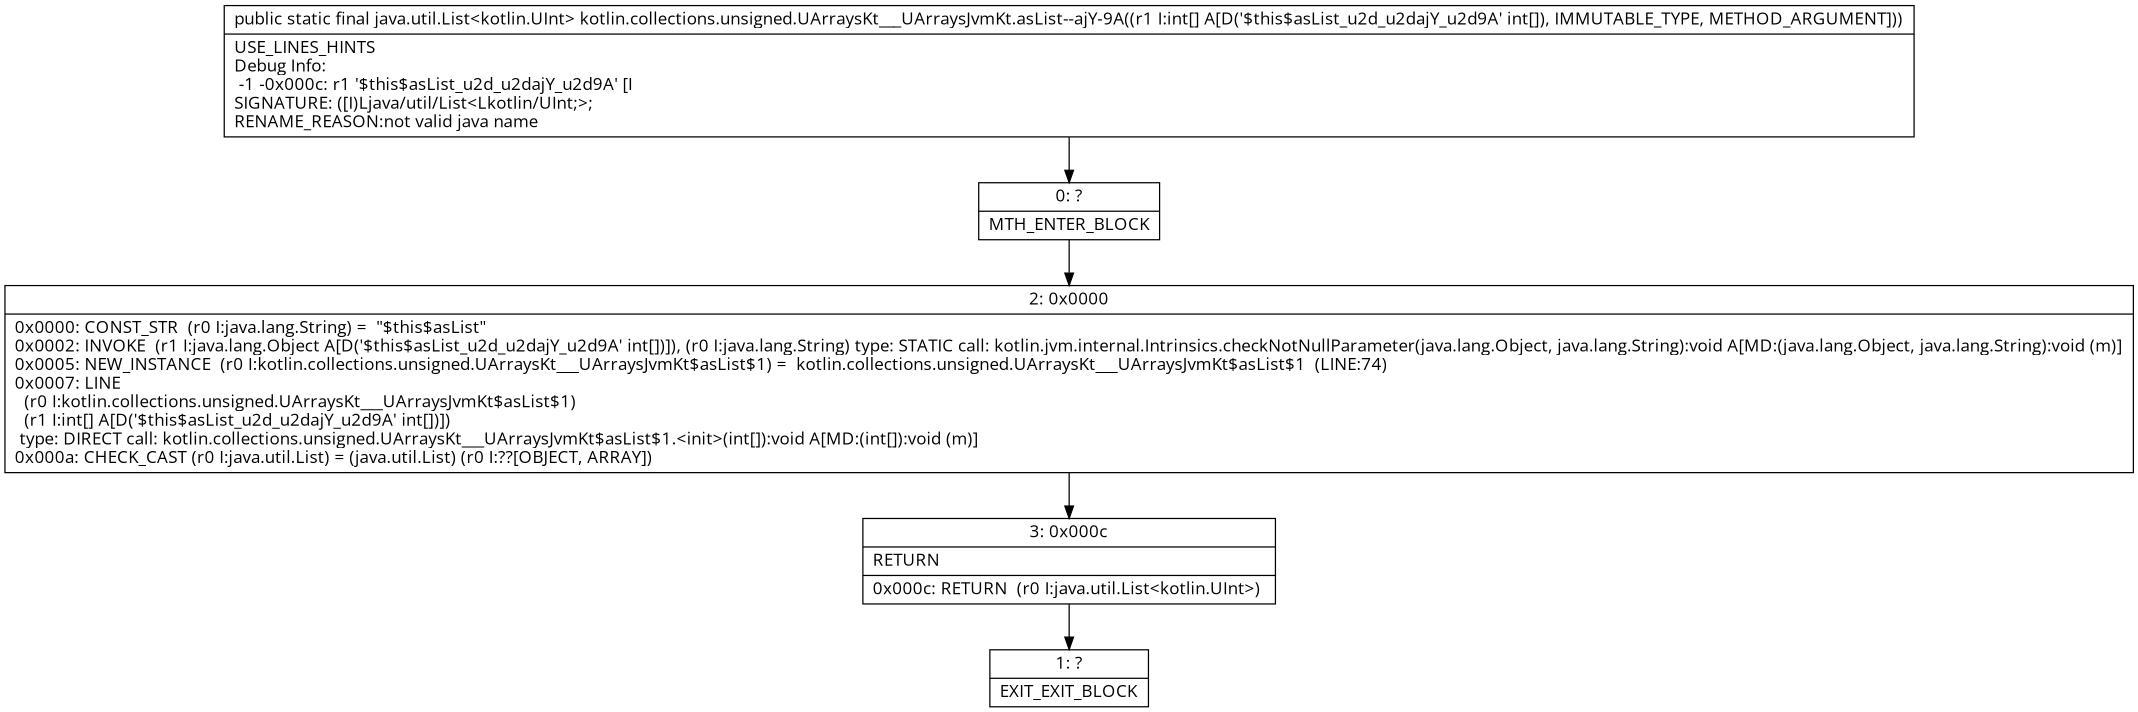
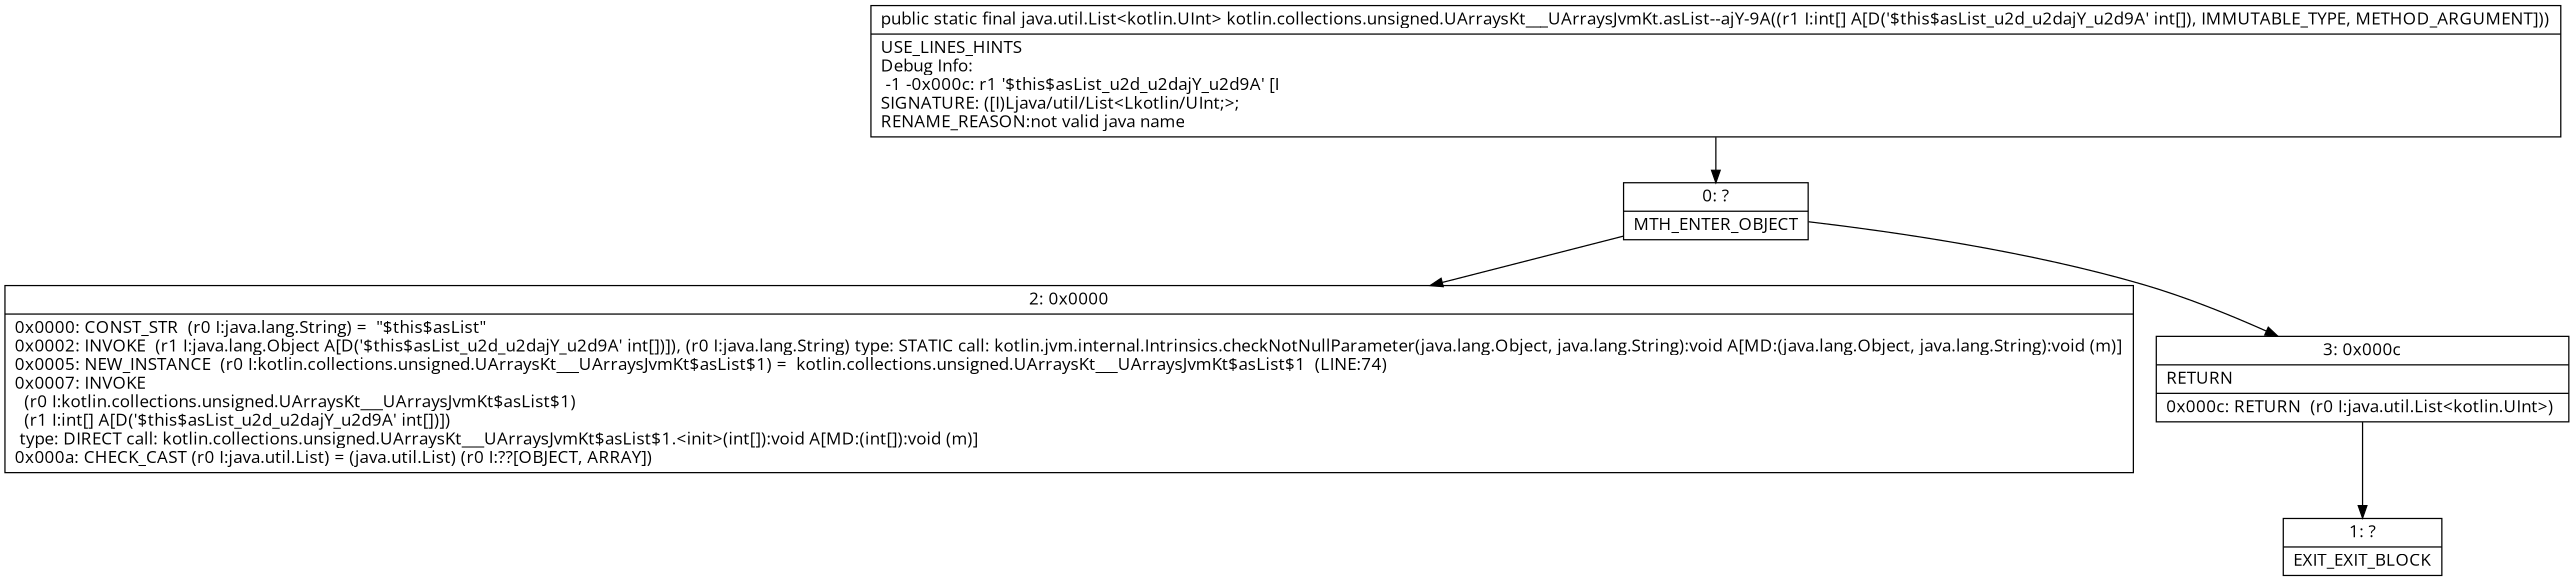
(1069, 225) -> (1716, 225)
(73, 383) -> (85, 383)
(1069, 489) -> (2042, 259)
